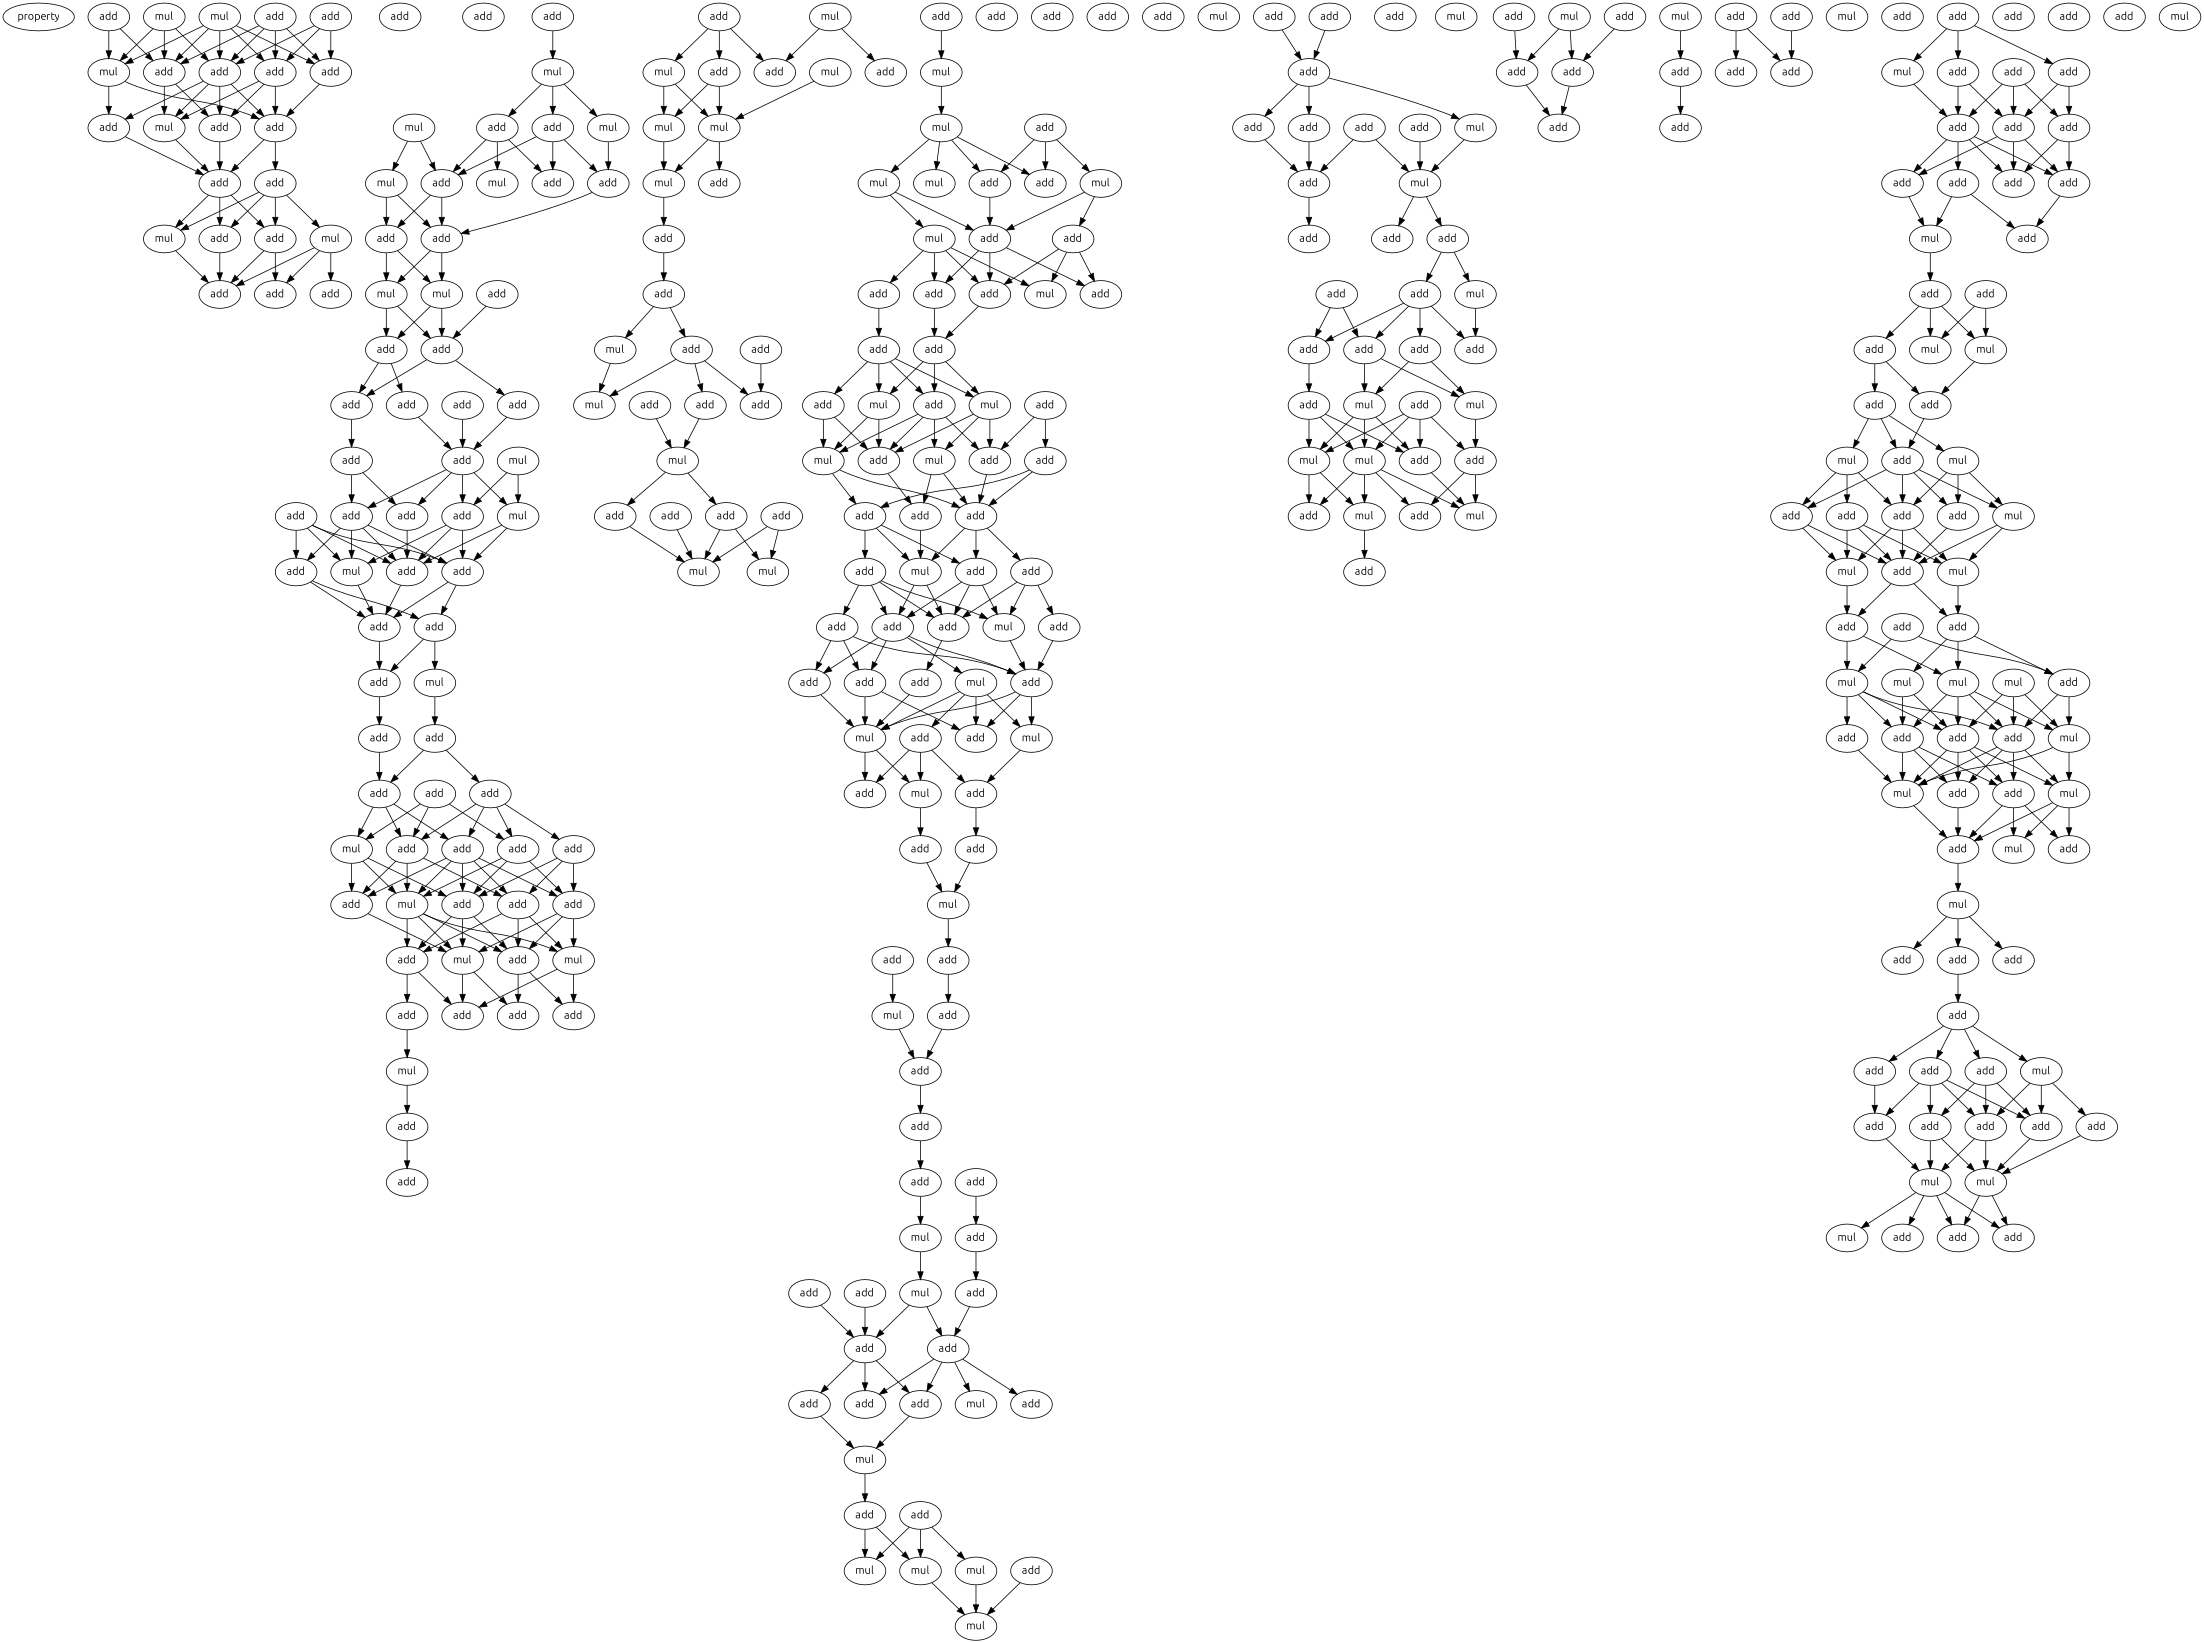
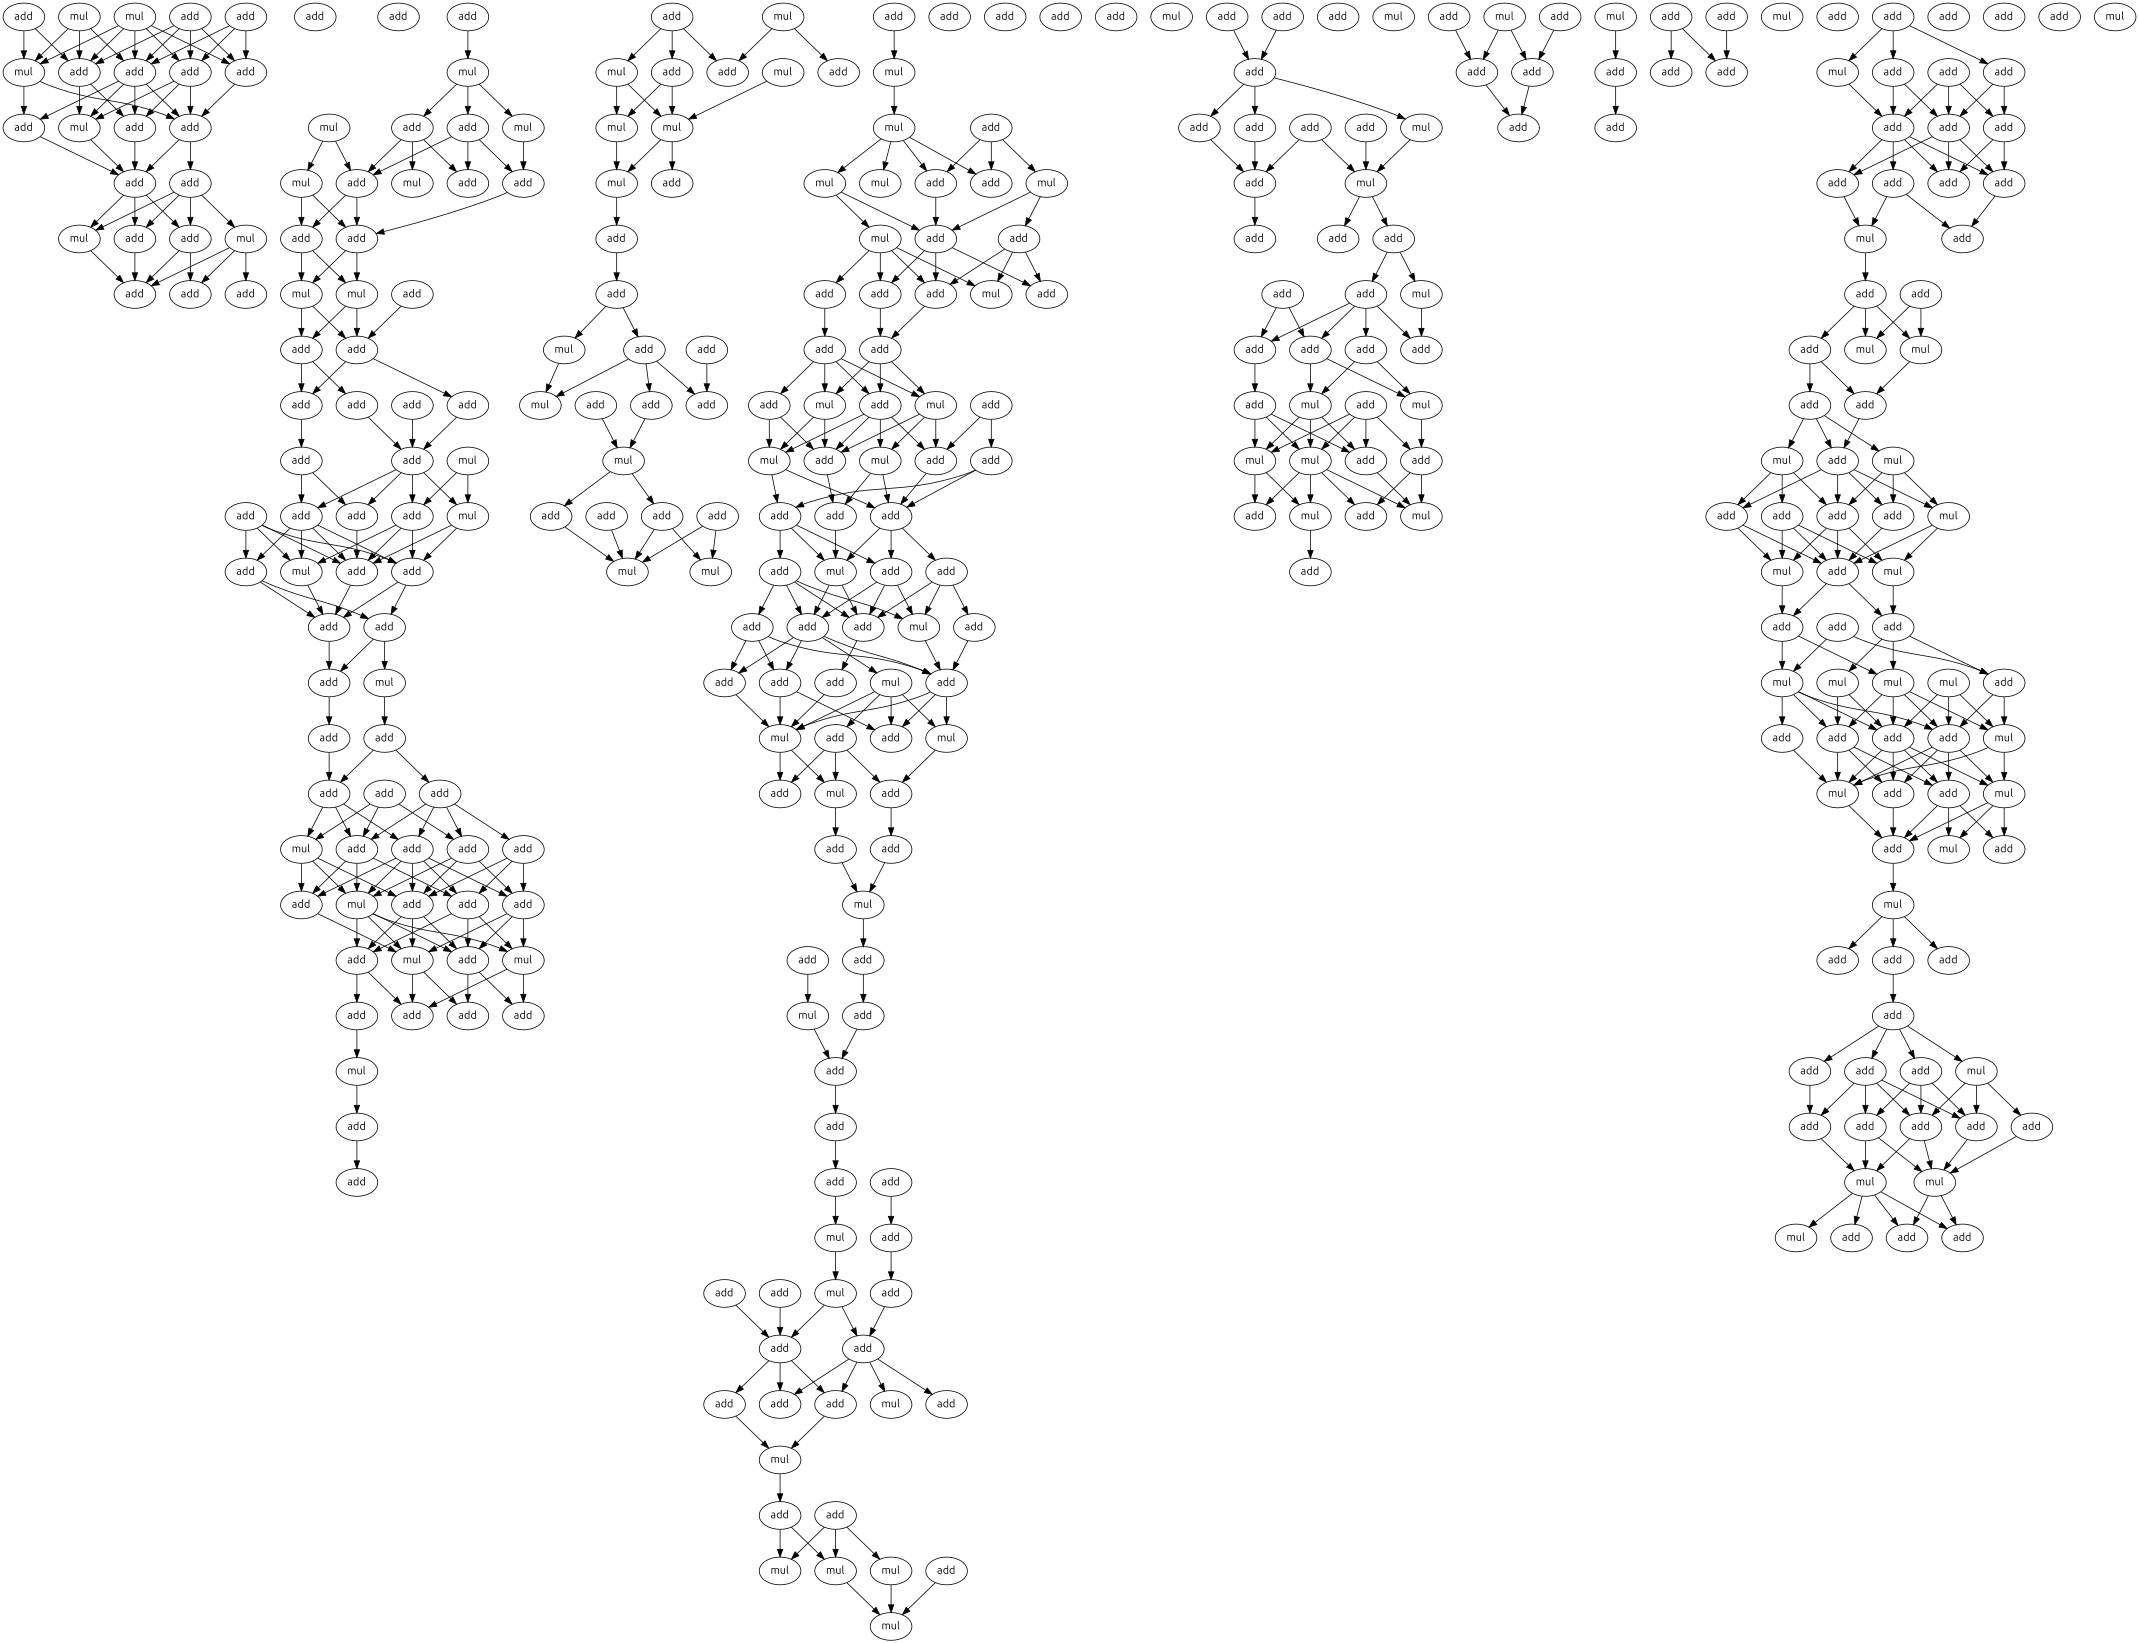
(39, 17) -> none
